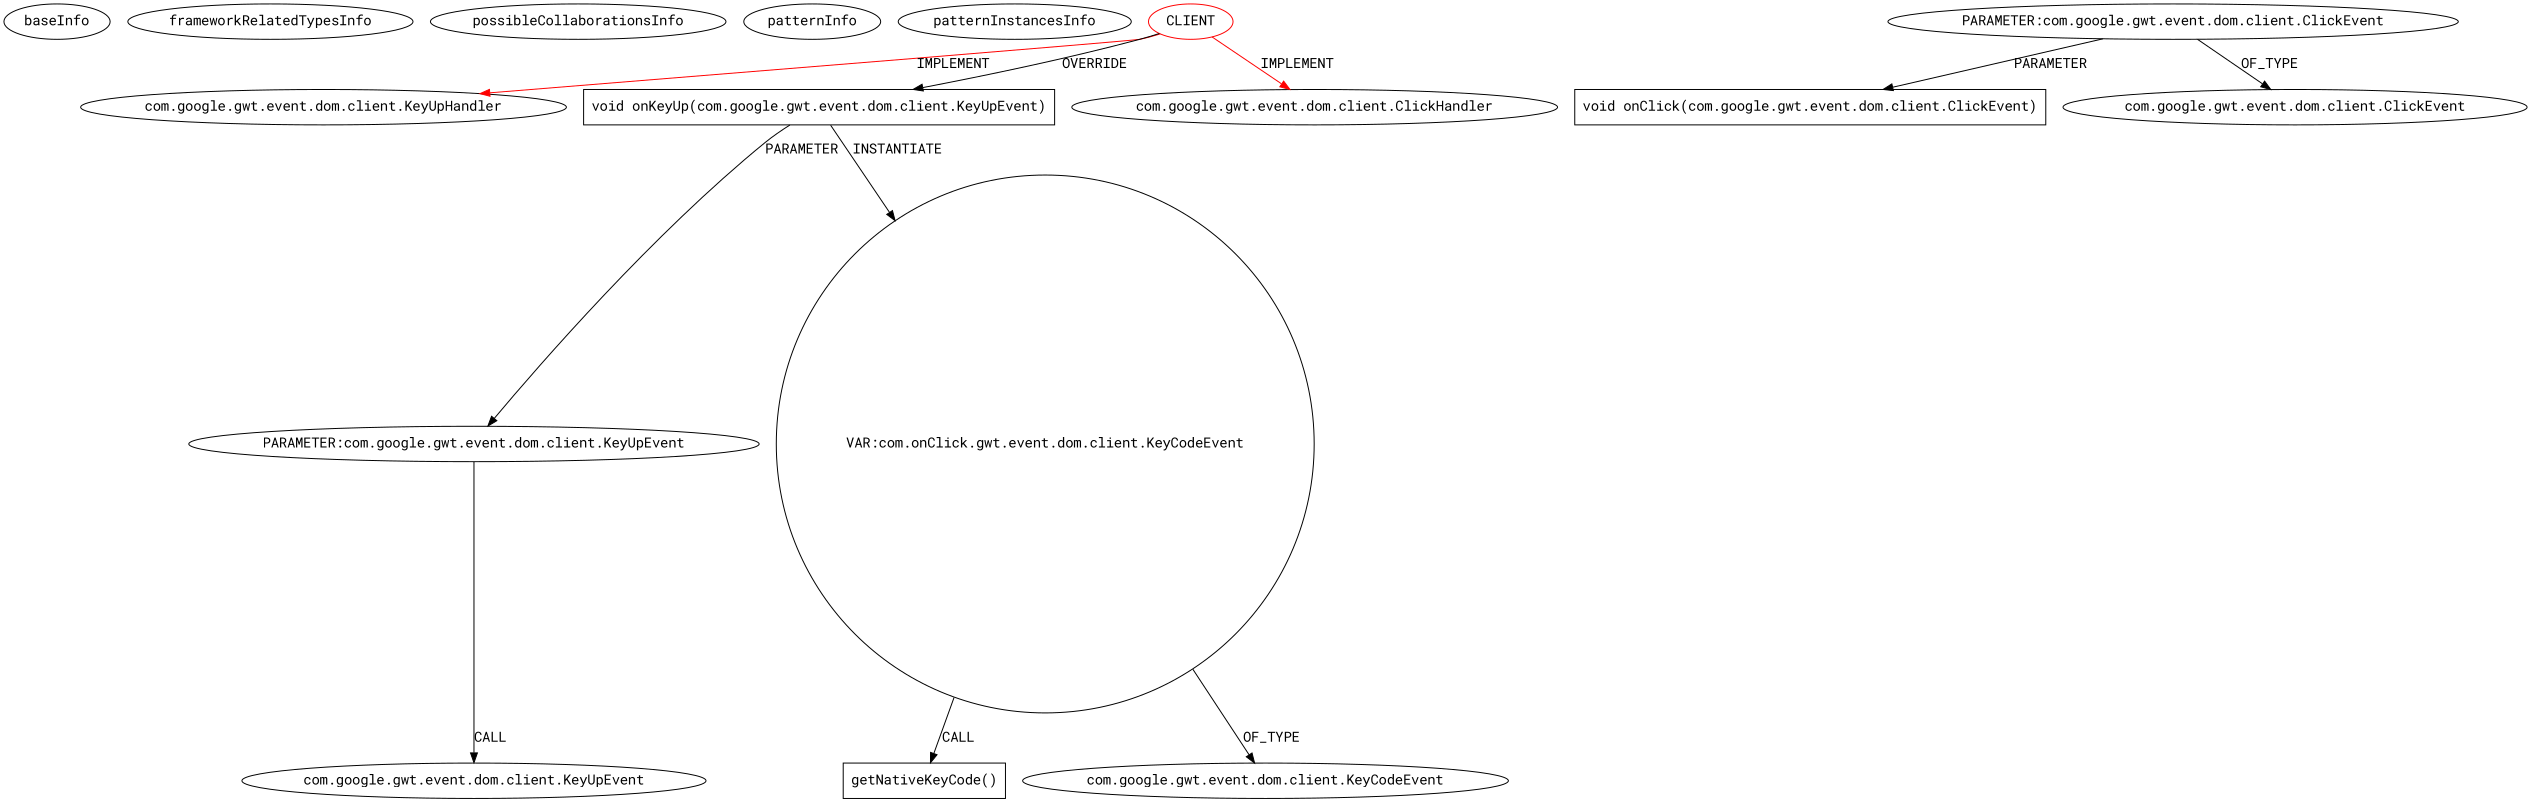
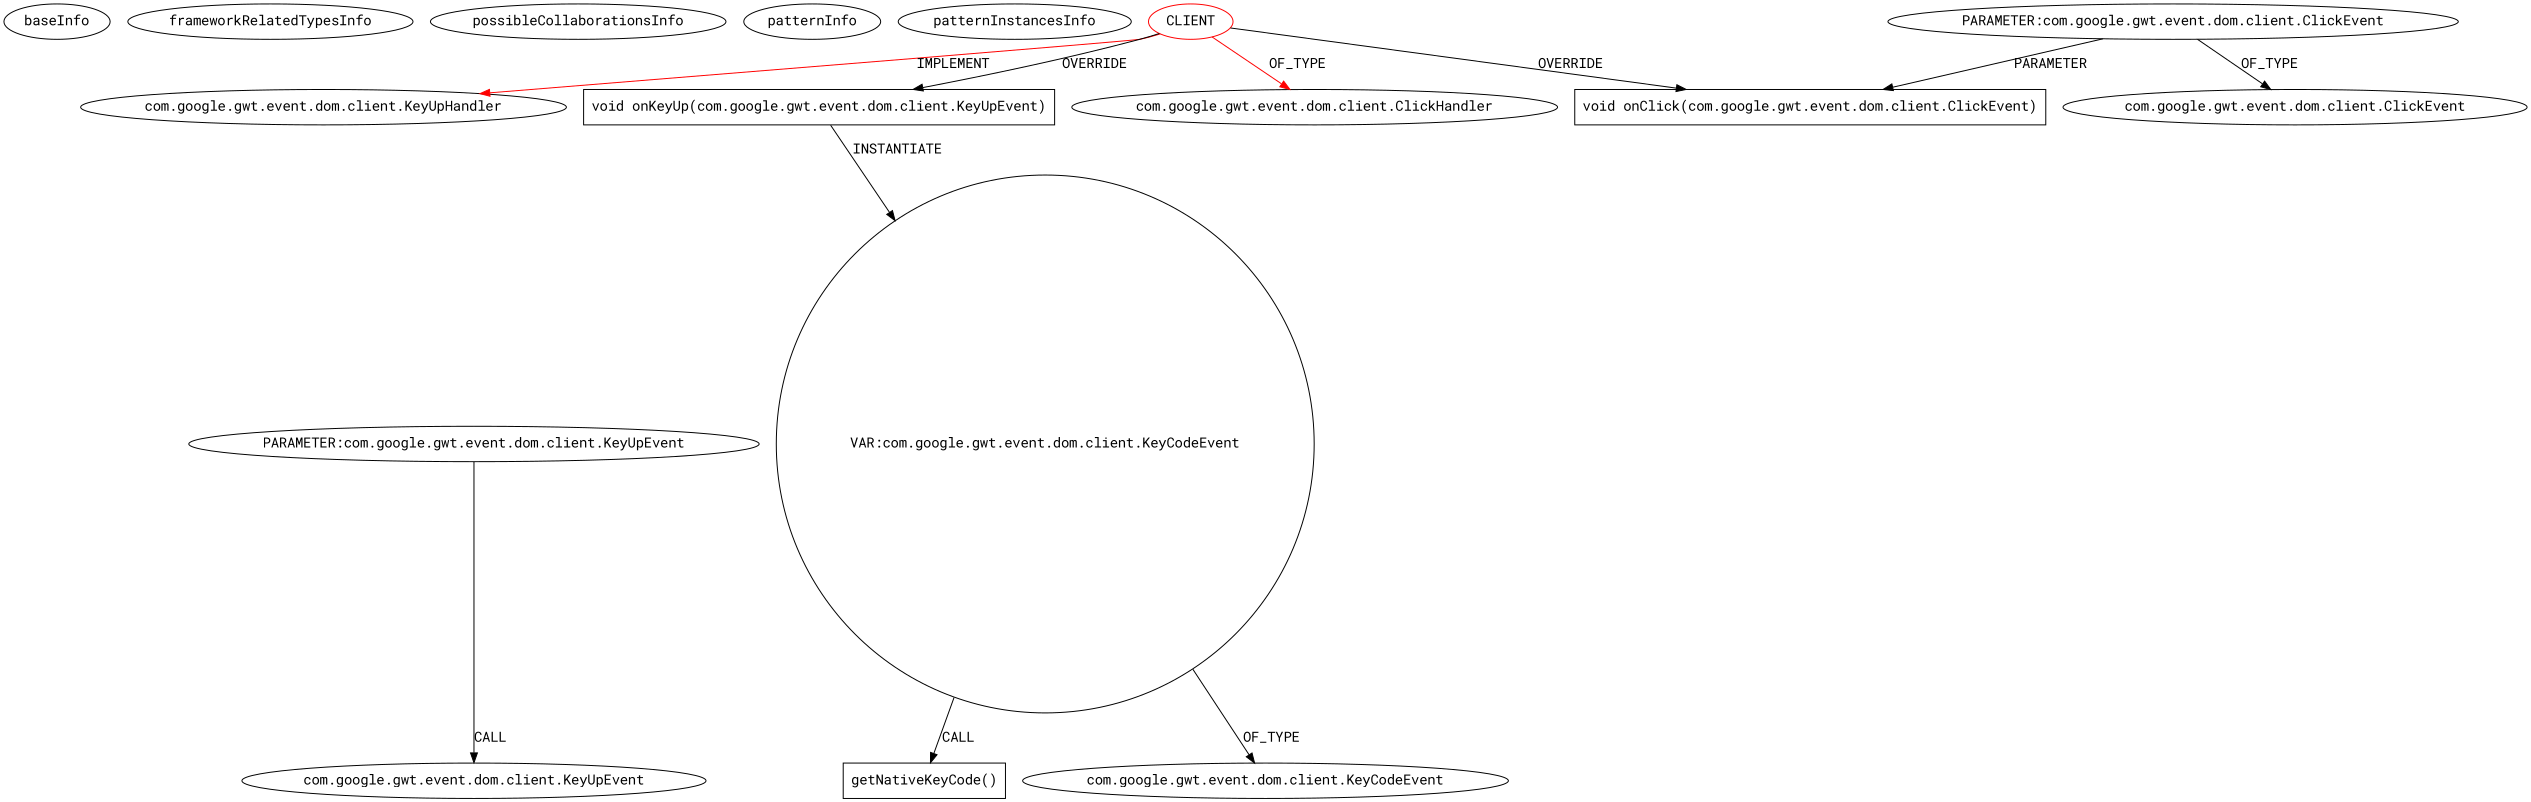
none -> (1453, 58)
(1298, 64) -> (1298, 64)
(634, 264) -> none
(1045, 444) -> (1045, 444)
